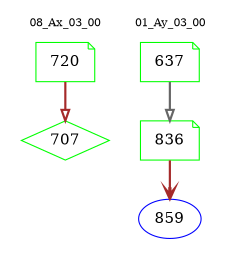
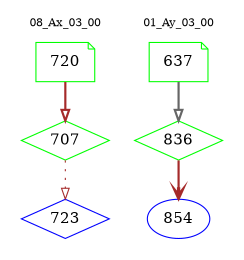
(170, 140) -> (179, 140)
none -> (65, 219)
(170, 219) -> (179, 219)
